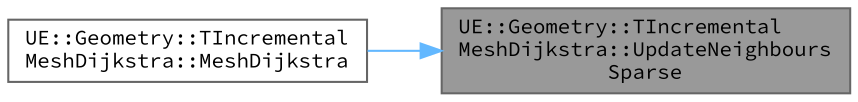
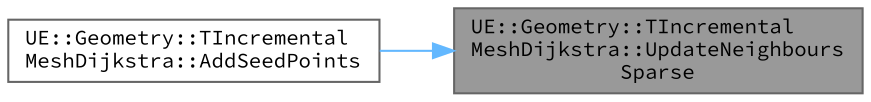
(188, 51) -> (194, 51)
